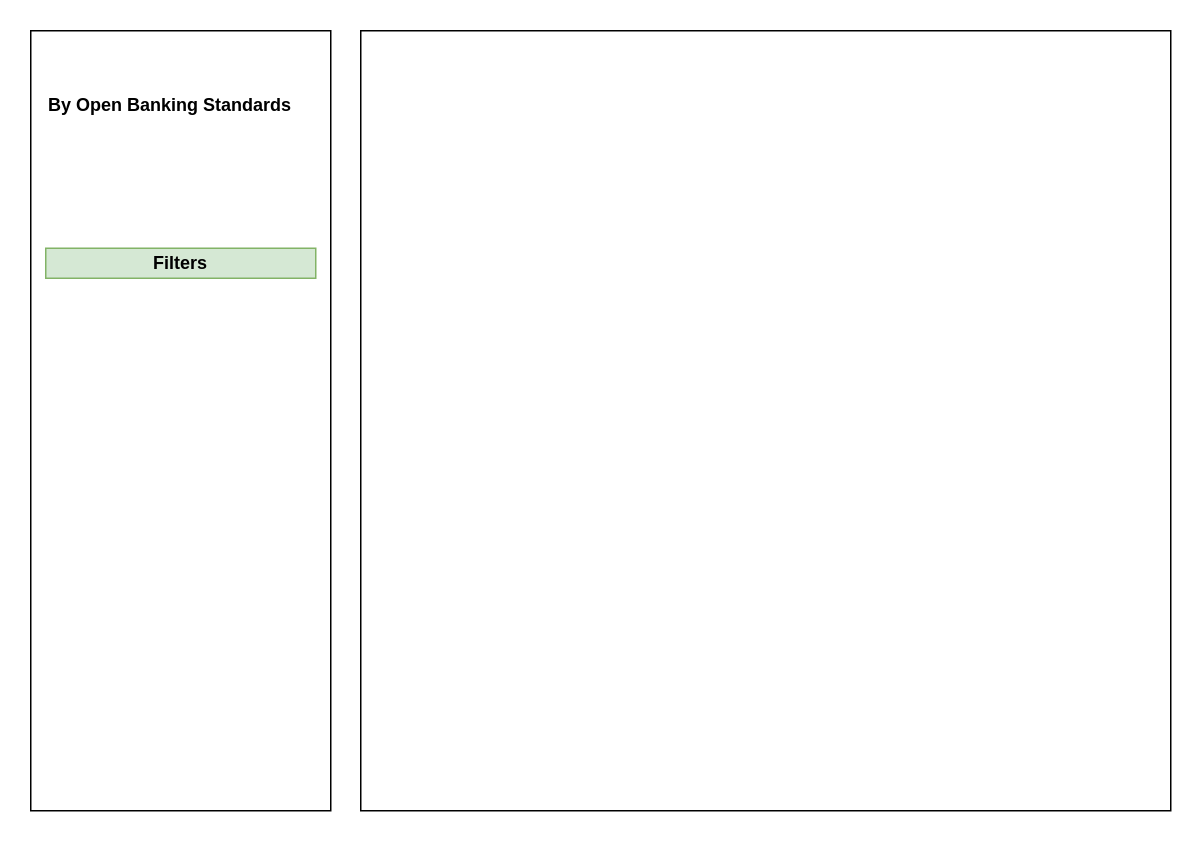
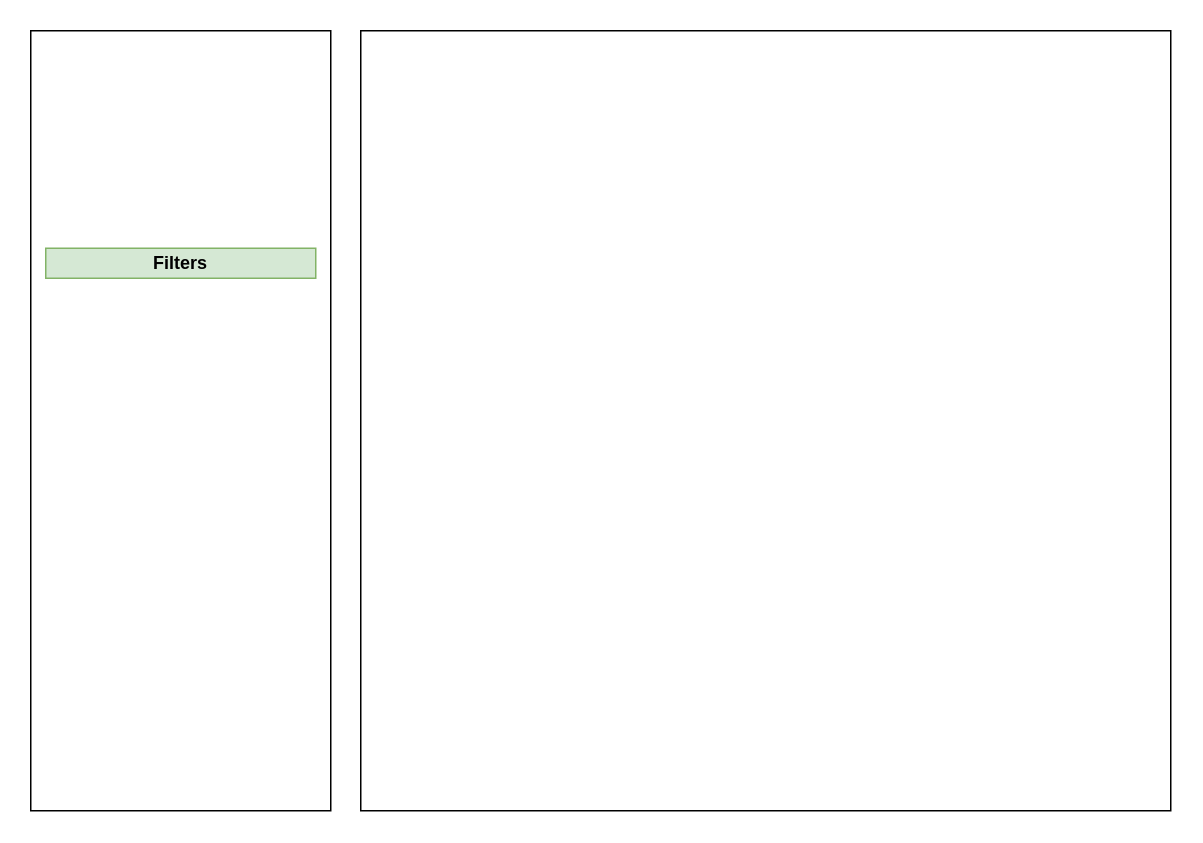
(188, 106) -> none
